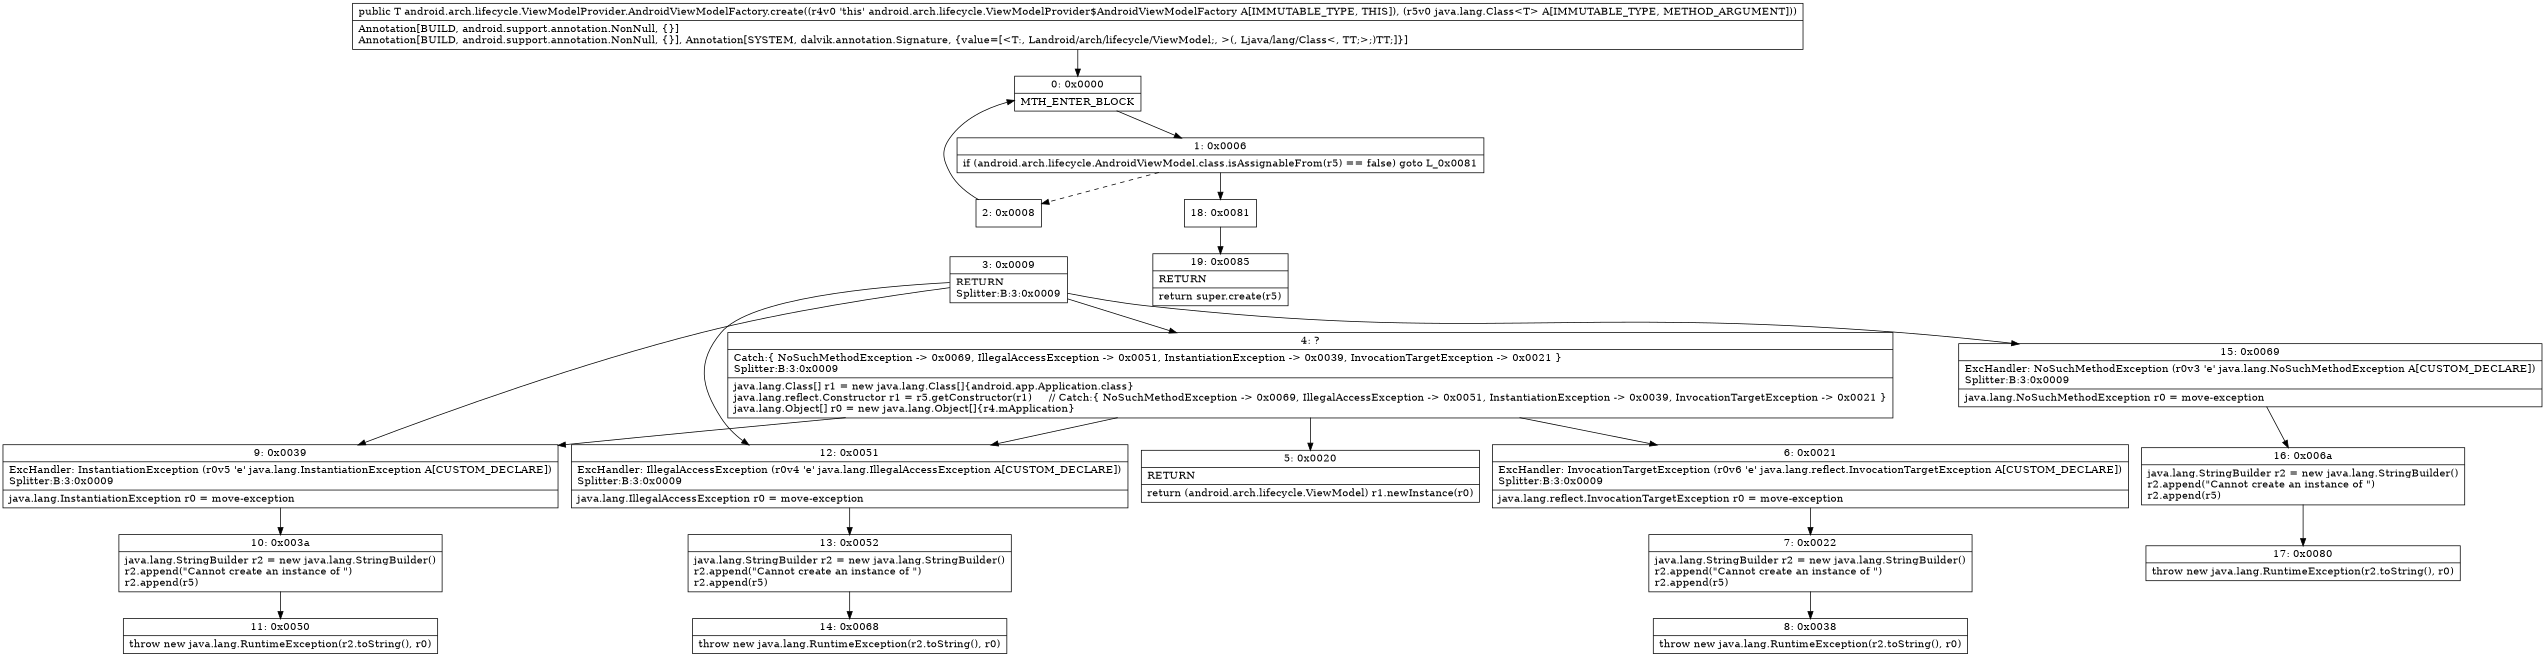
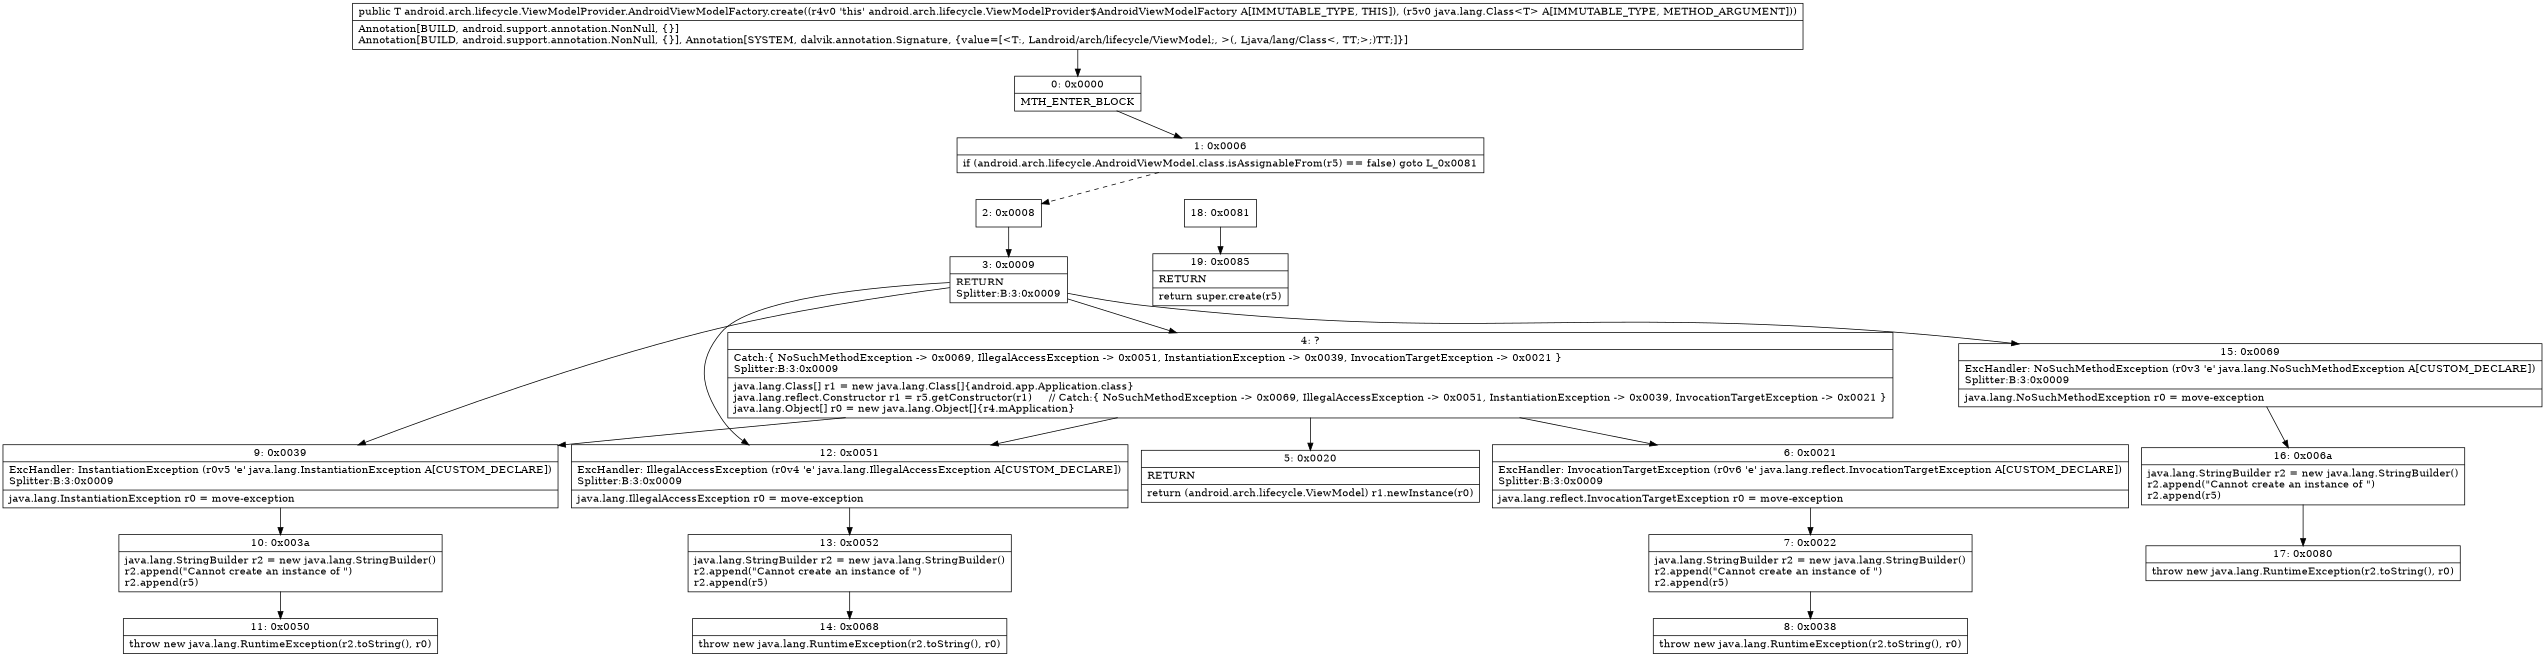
(948, 142) -> (1009, 238)
(1220, 182) -> none
